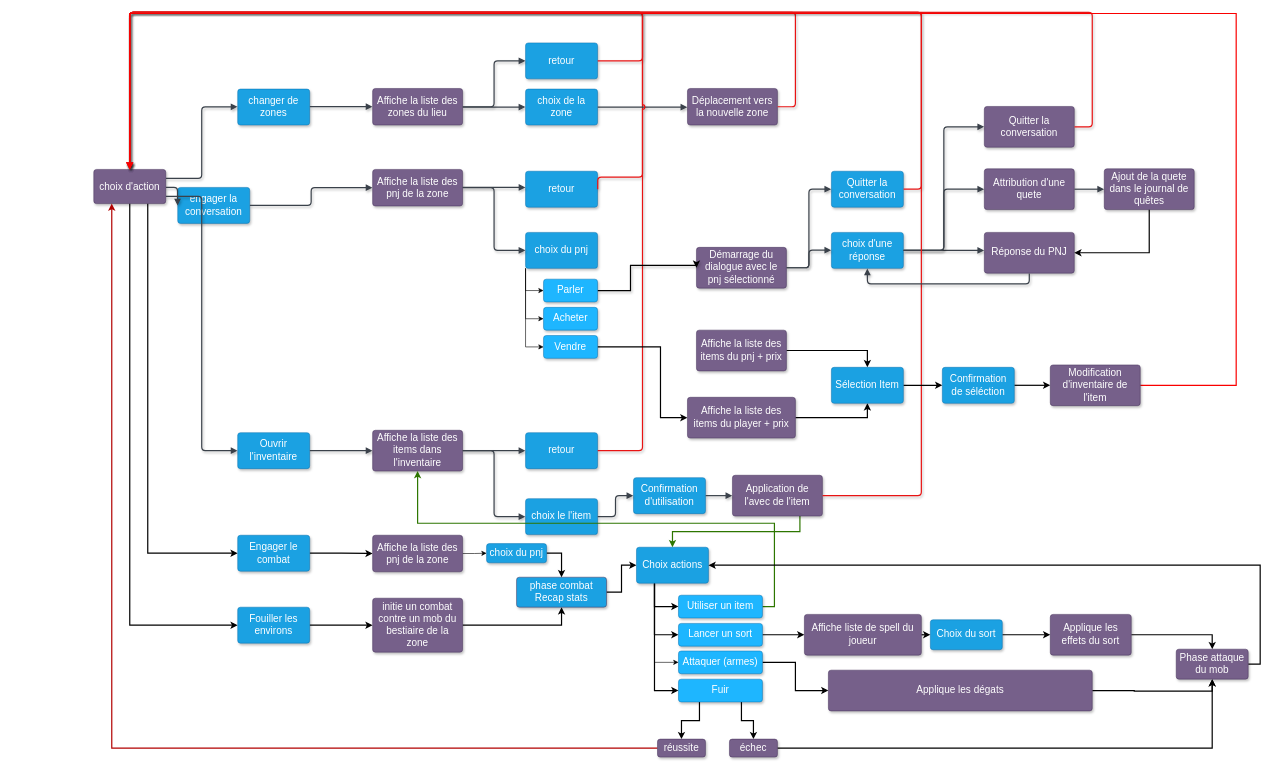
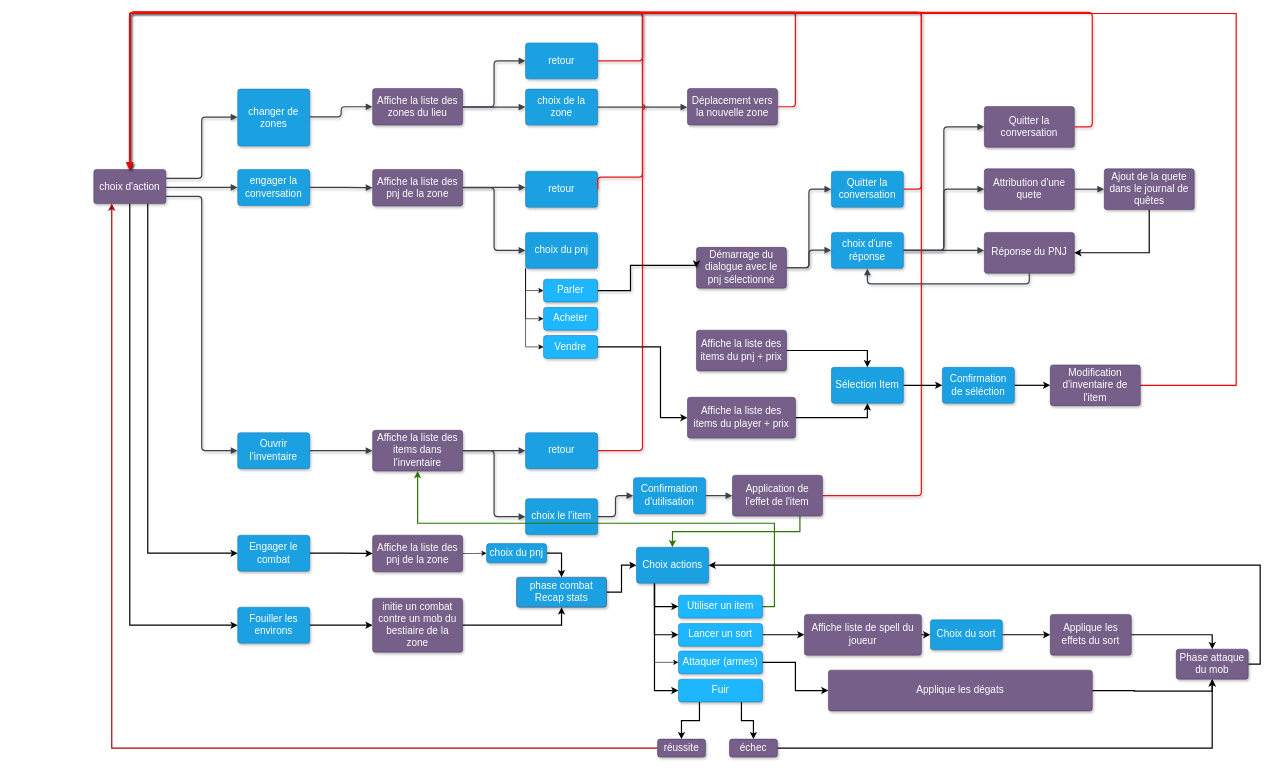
(273, 107) -> (273, 118)
(213, 206) -> (273, 188)
(777, 496) -> (777, 496)
